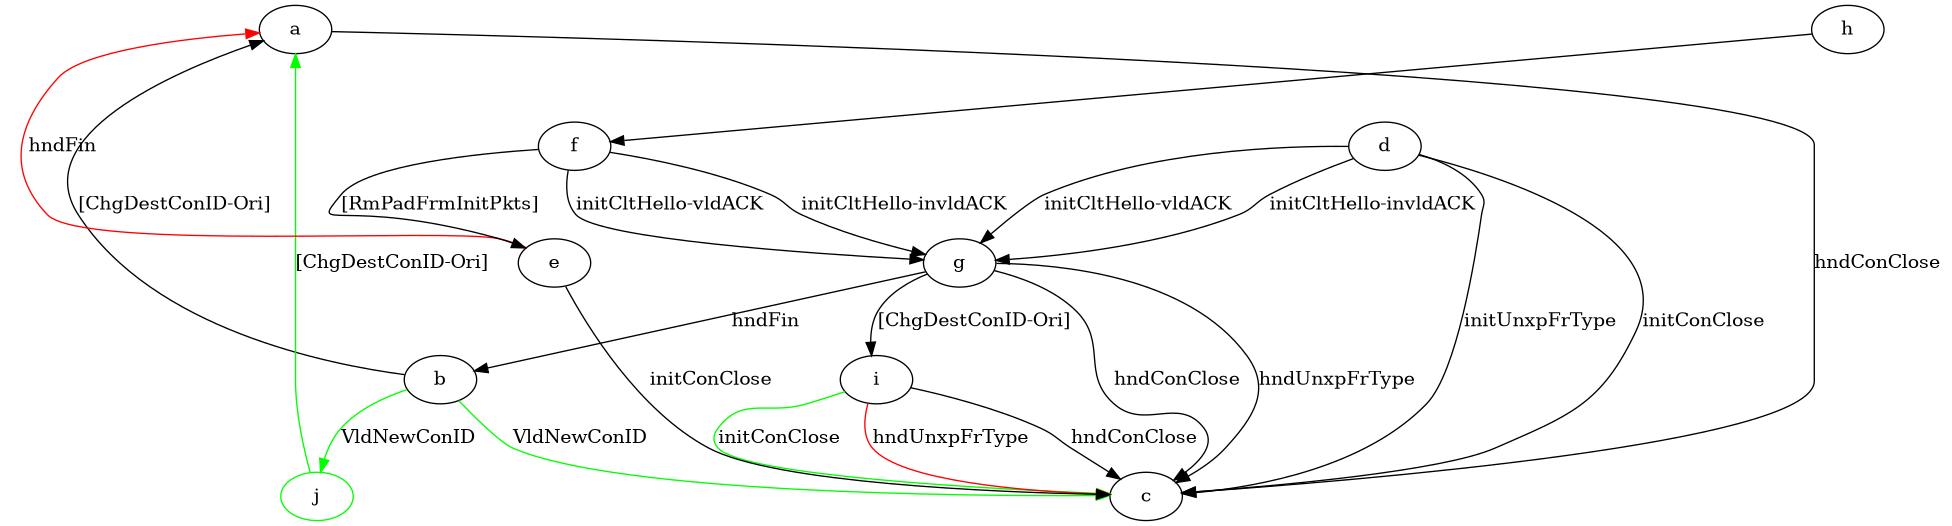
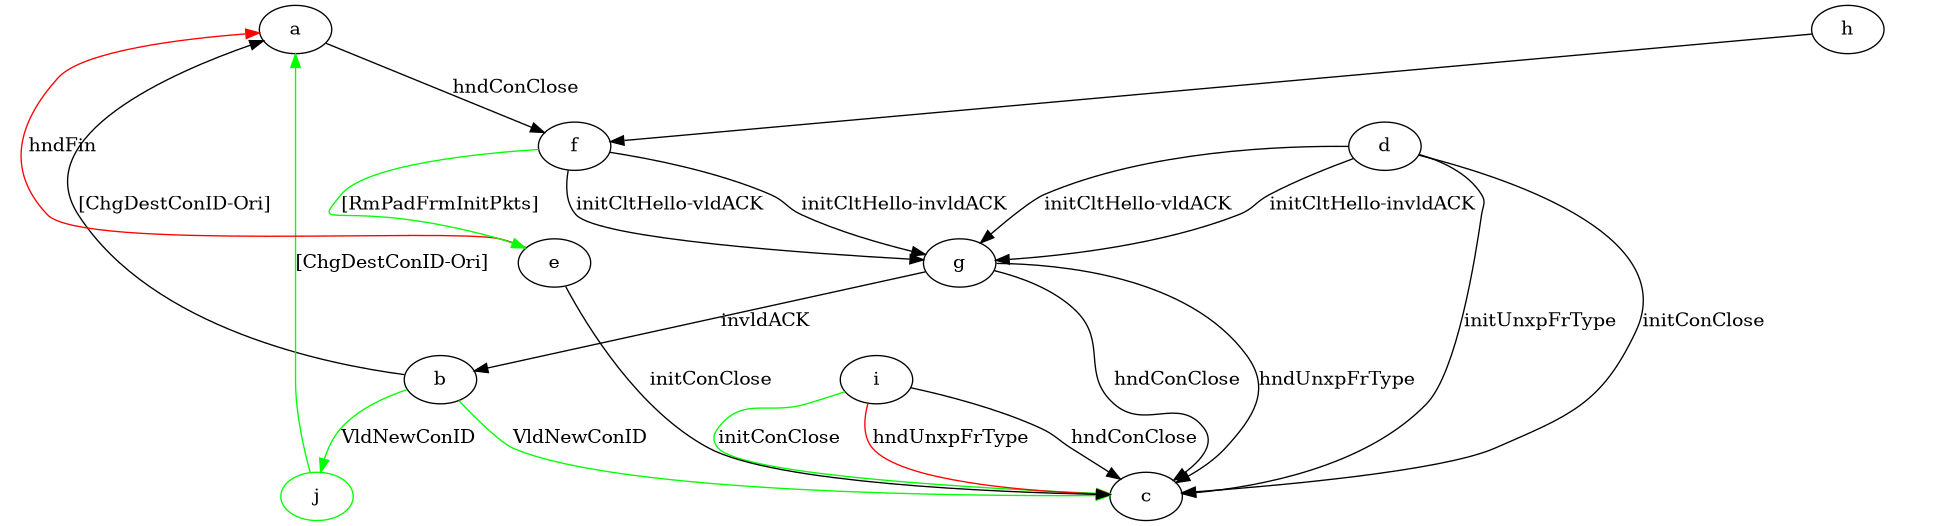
(1513, 86) -> (429, 85)
(340, 196) -> (340, 196)
(887, 299) -> none
(768, 321) -> (768, 321)
